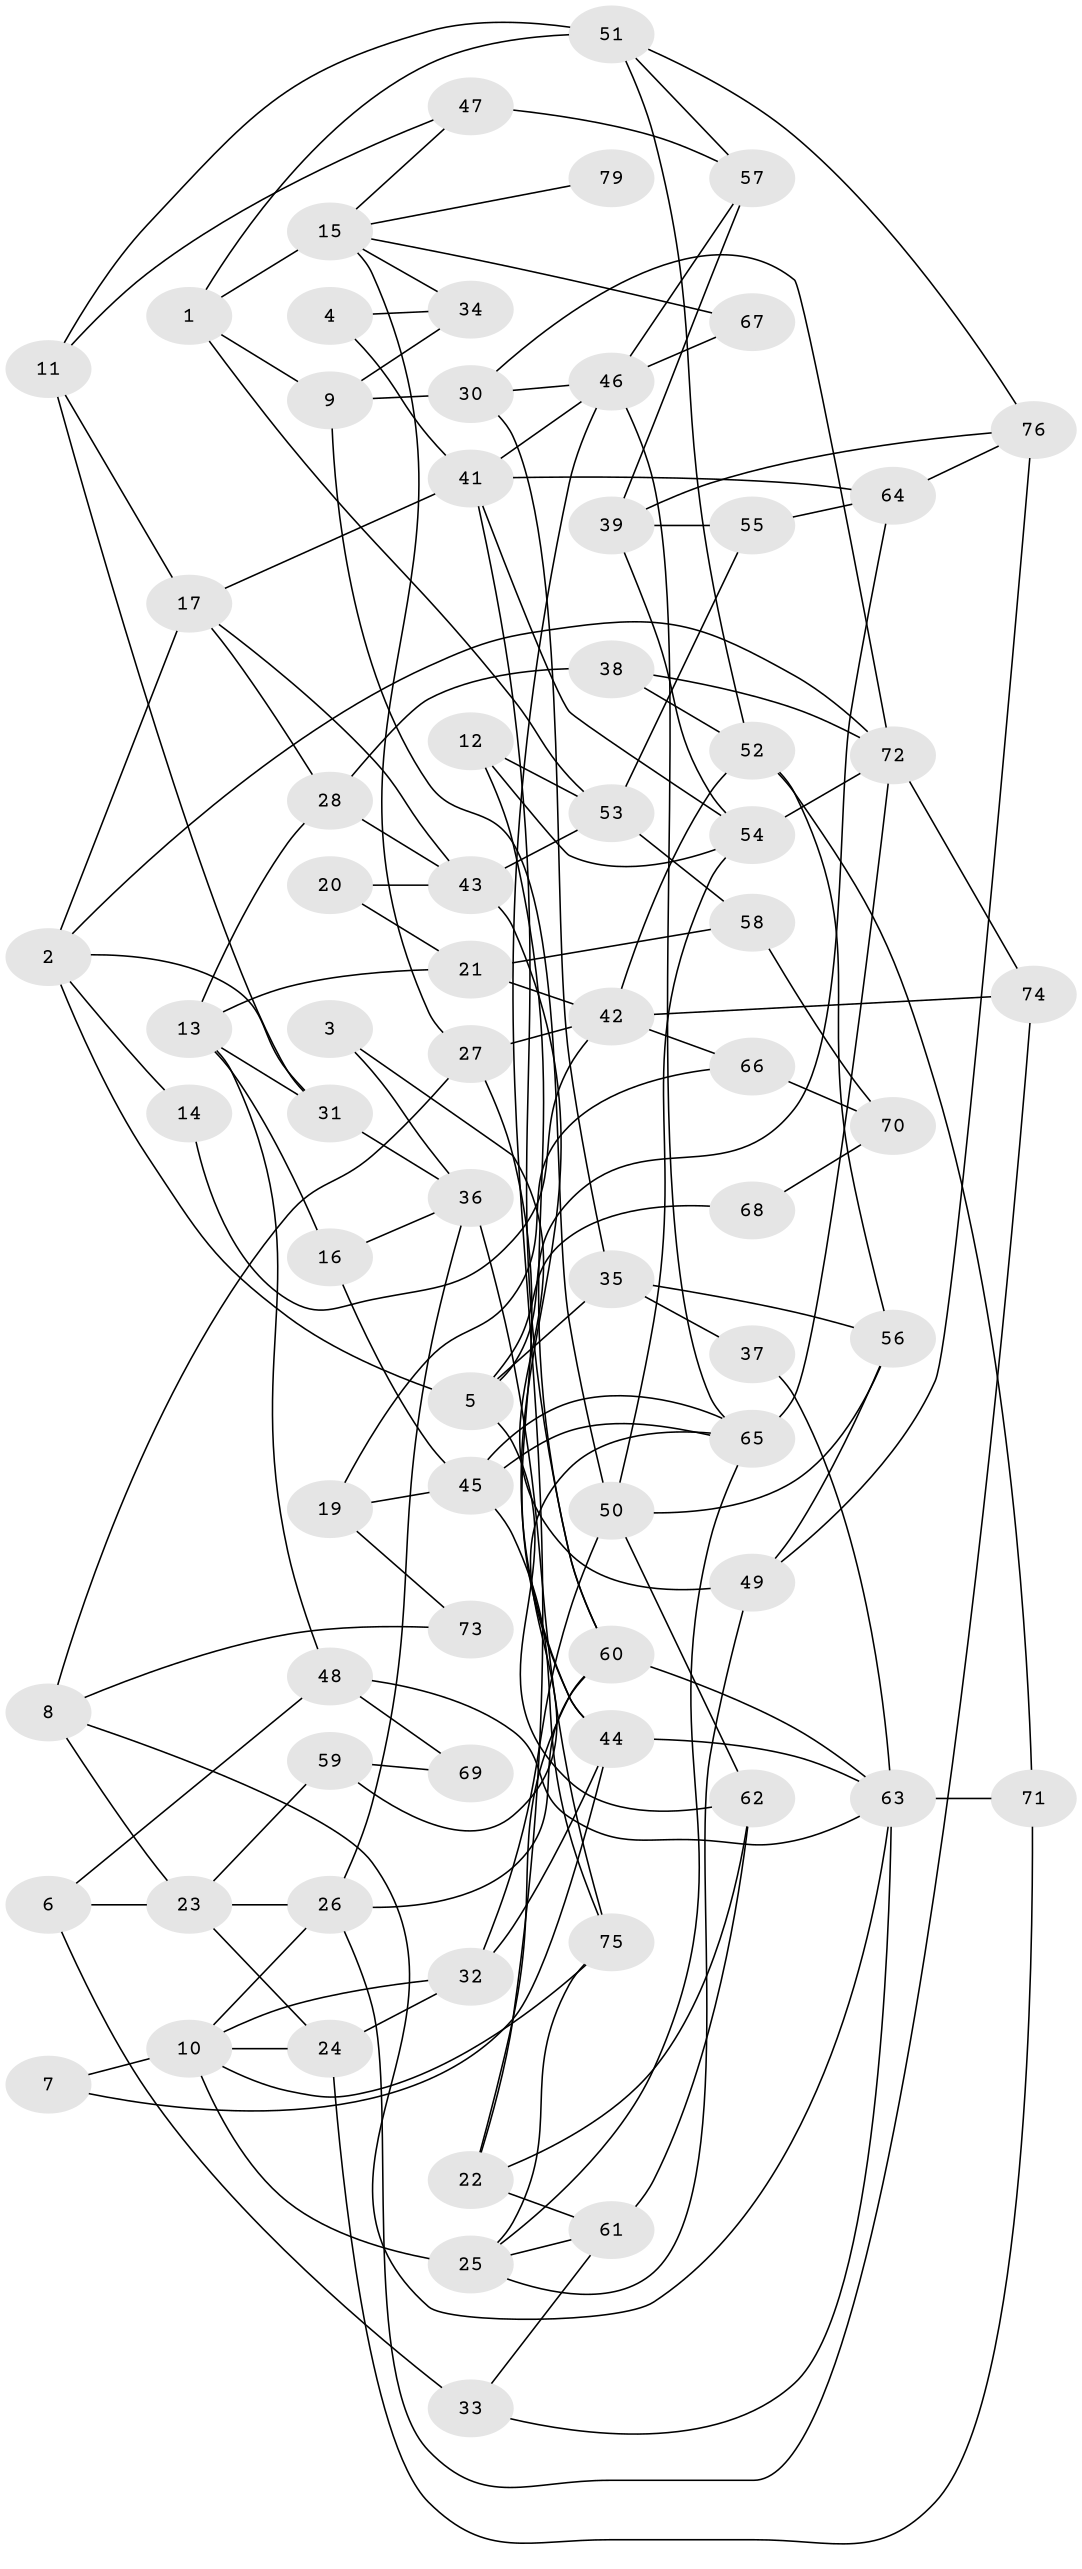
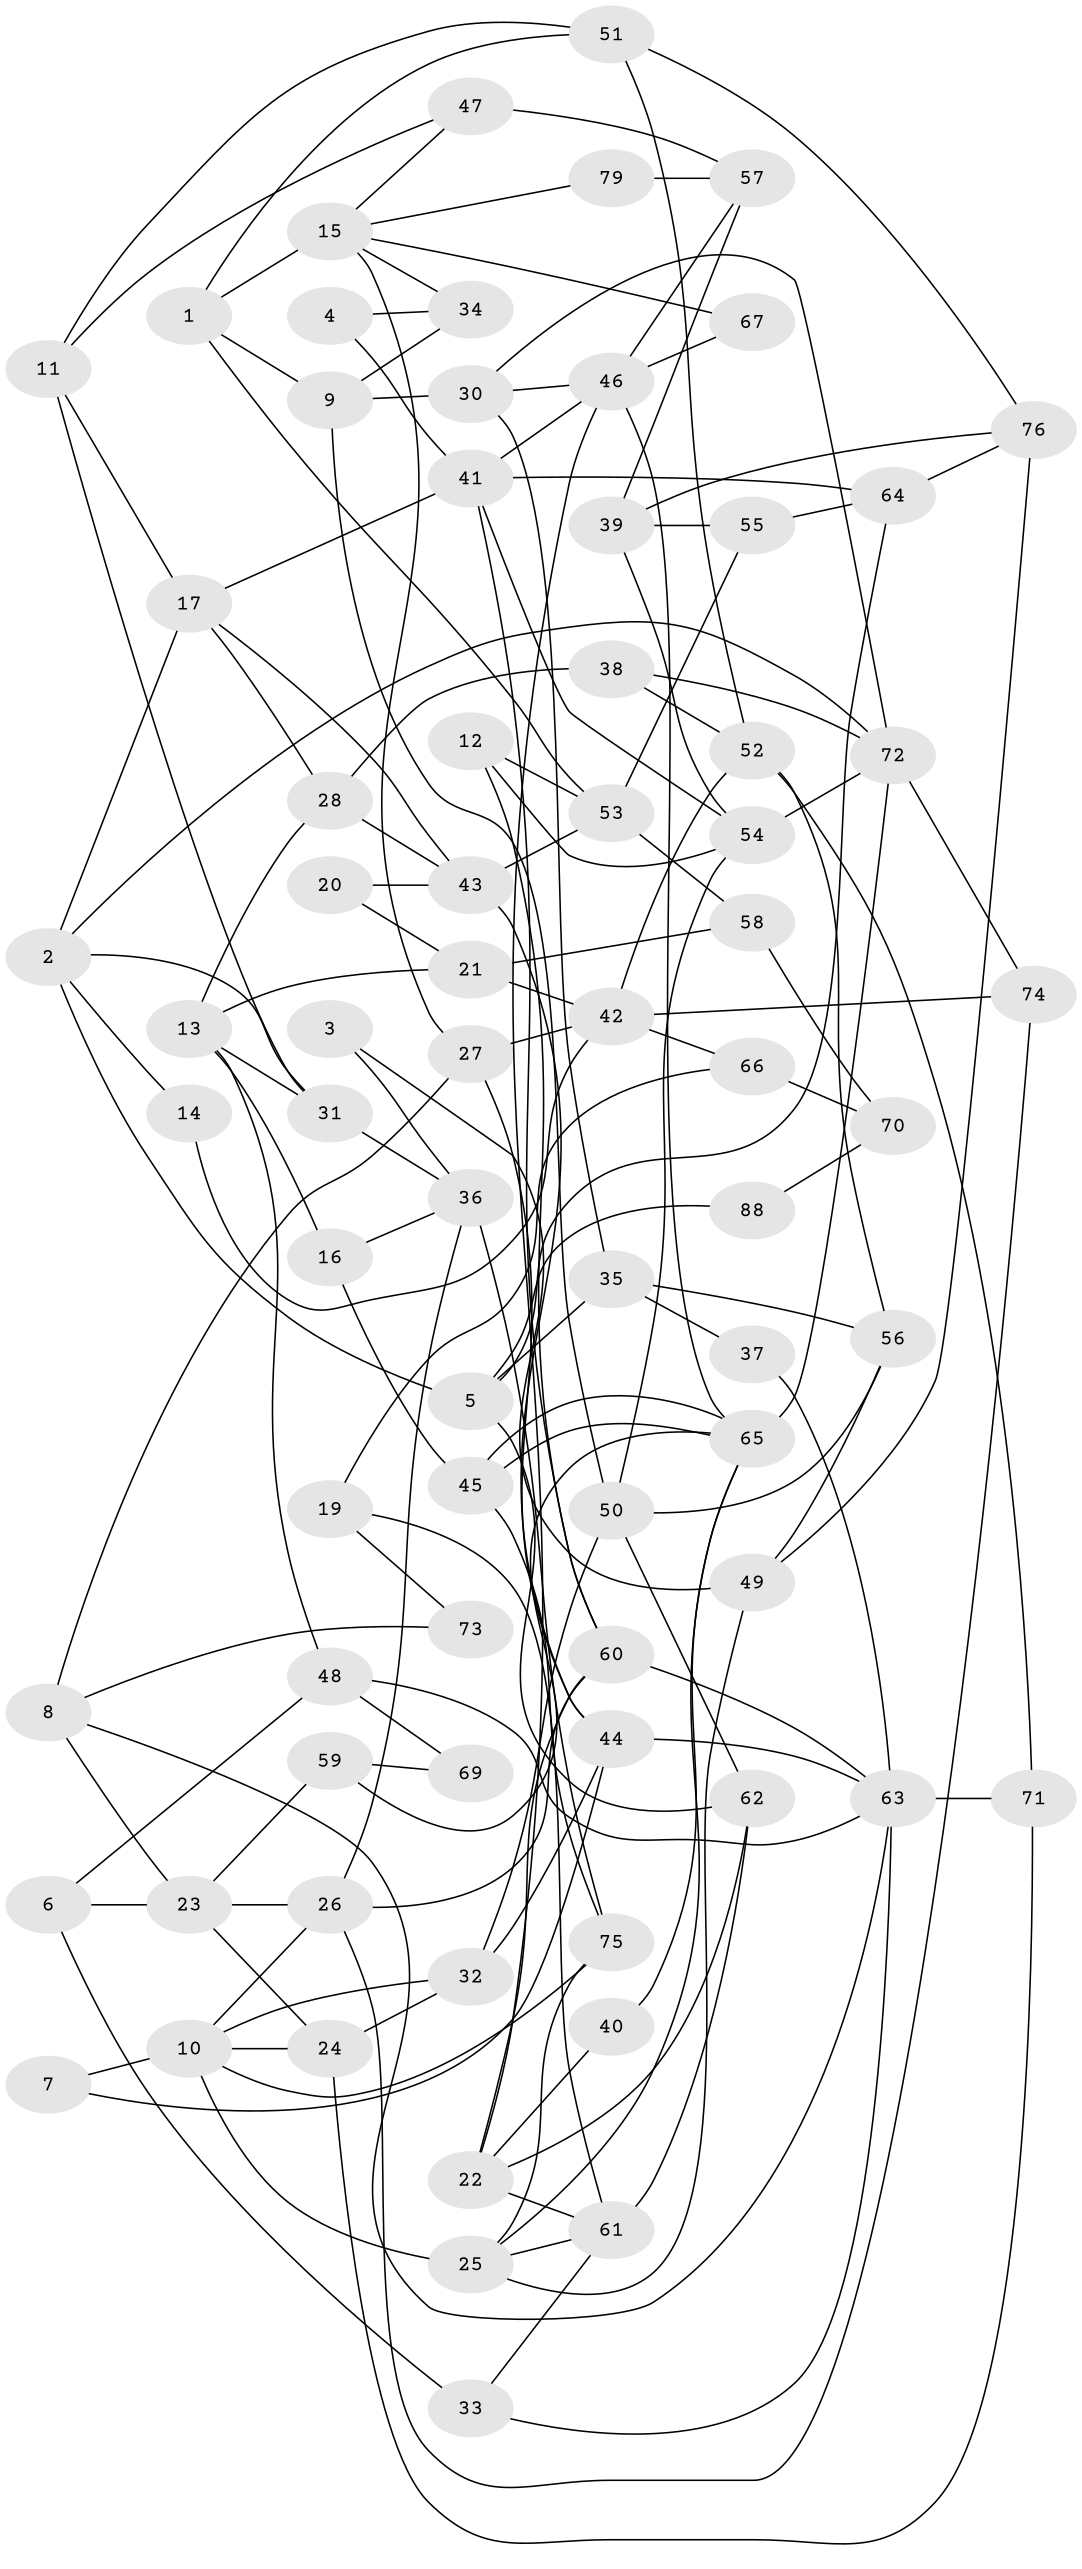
(682, 107) -> (682, 178)
(752, 1210) -> (752, 1210)
(400, 1497) -> (559, 1872)
none -> (611, 2027)
